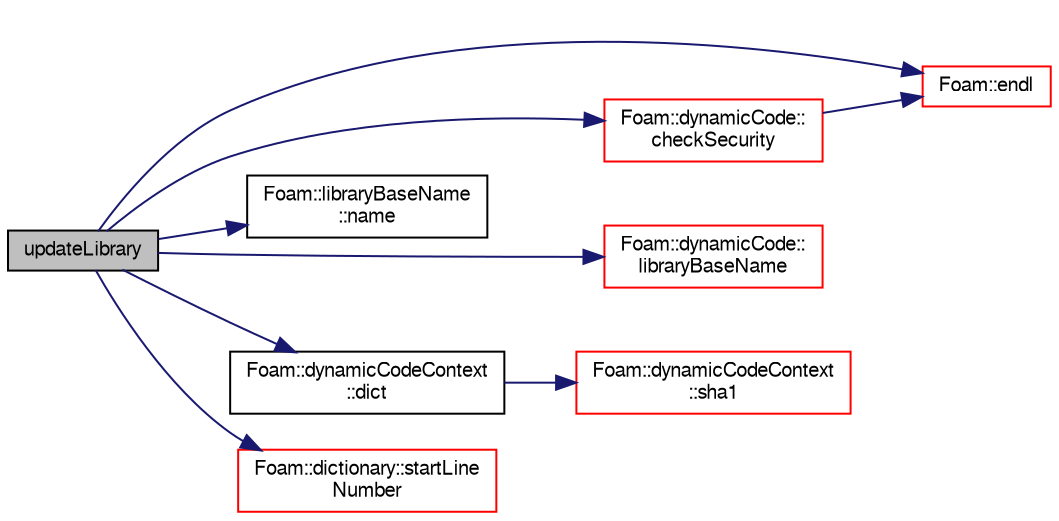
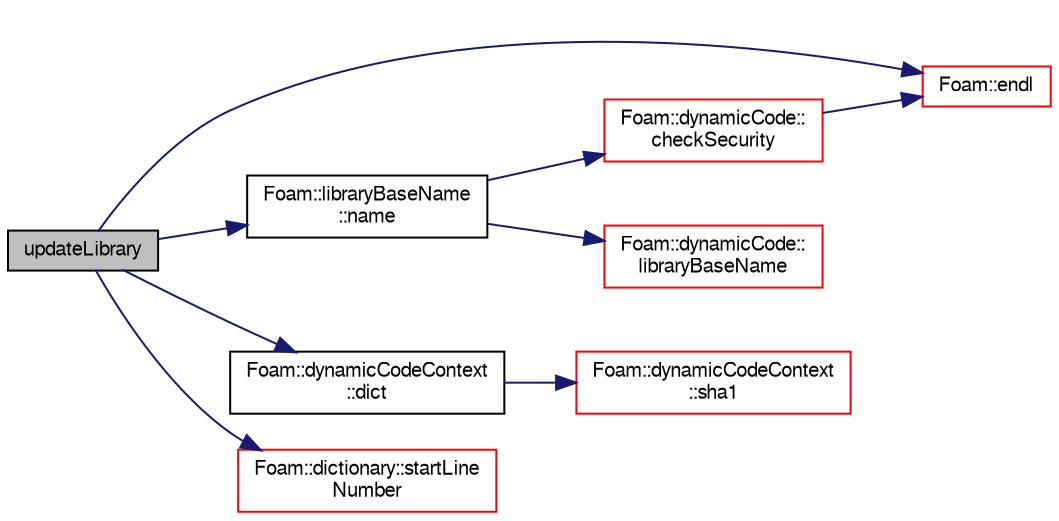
(333, 132) -> (536, 169)
(371, 256) -> (536, 231)
